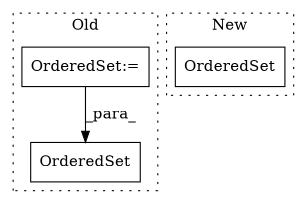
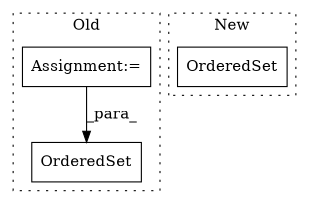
(85, 67) -> (87, 67)
